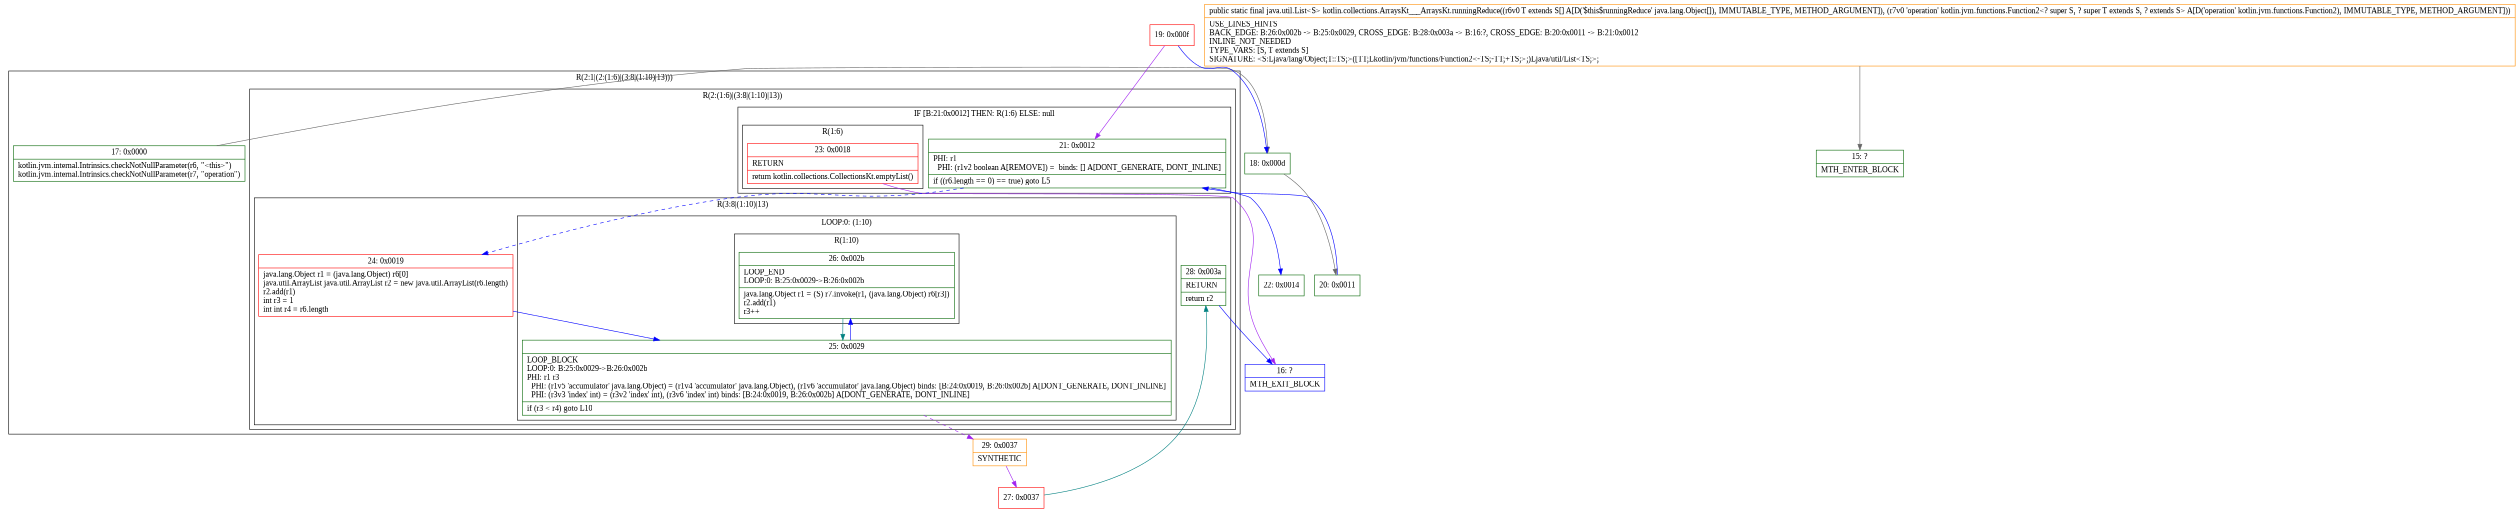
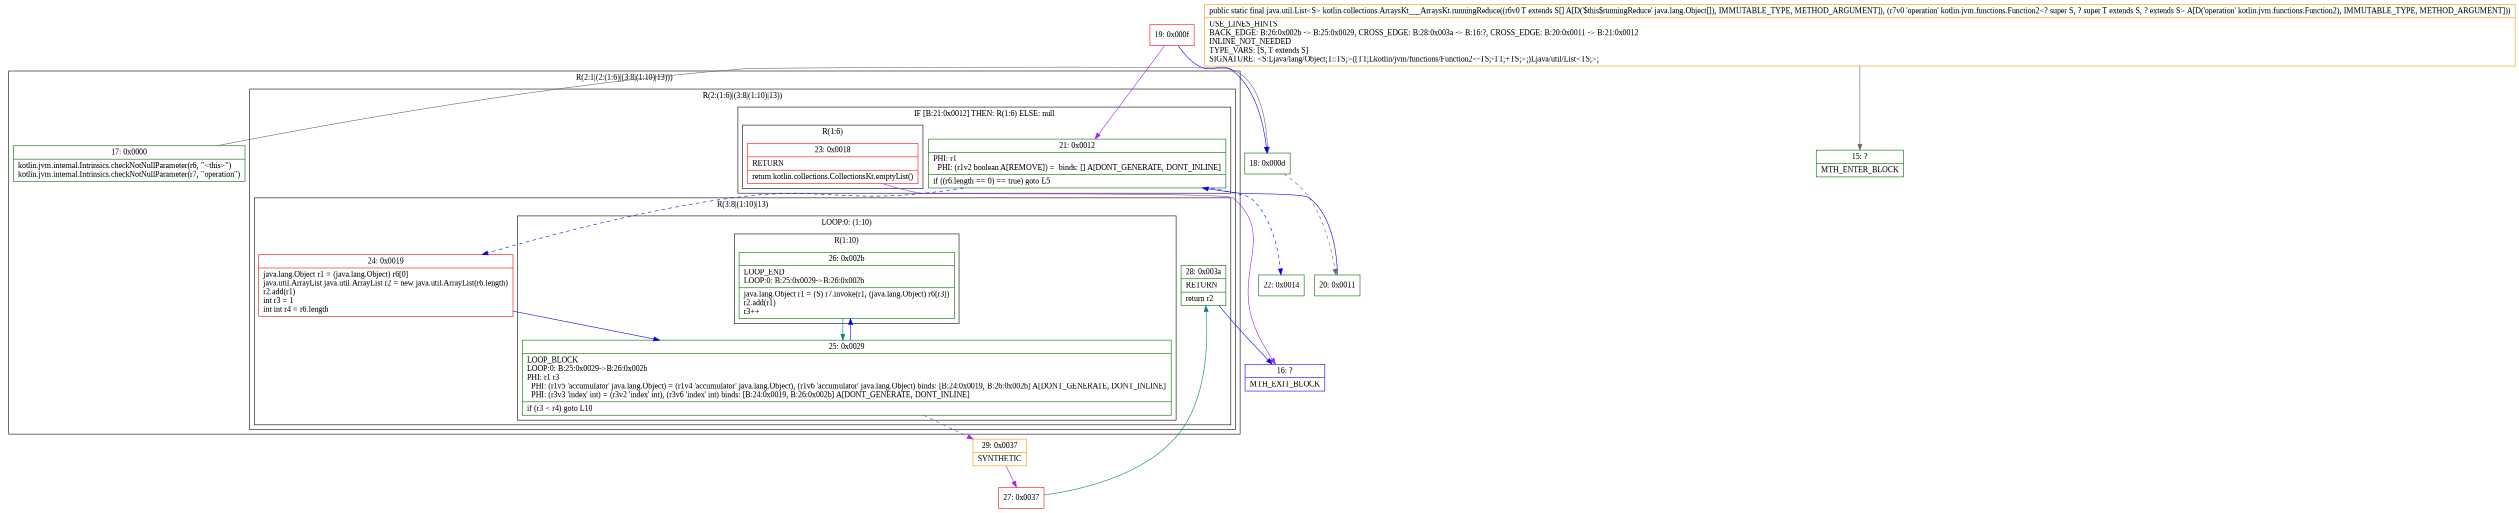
(1263, 212) -> (1263, 212)
(1319, 216) -> (1319, 216)
